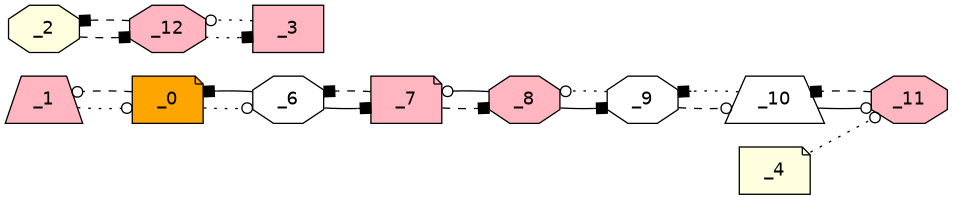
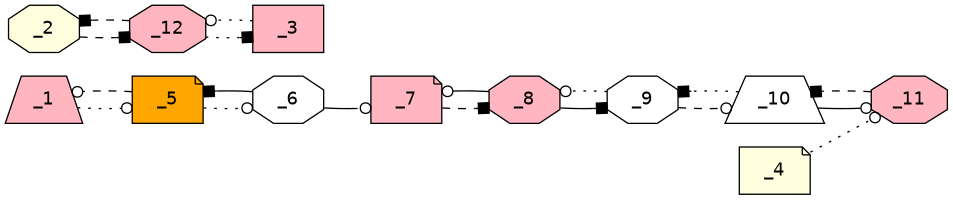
(354, 91) -> none
(168, 100) -> (168, 100)
(341, 109) -> (341, 109)
